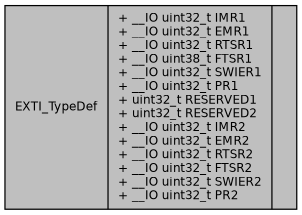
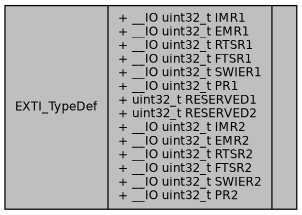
(186, 59) -> (186, 59)
